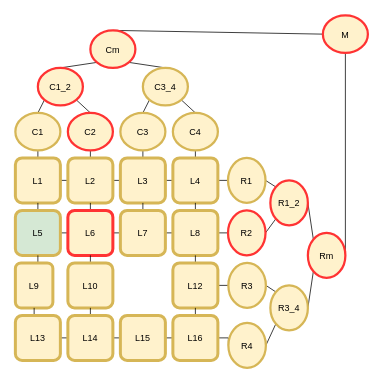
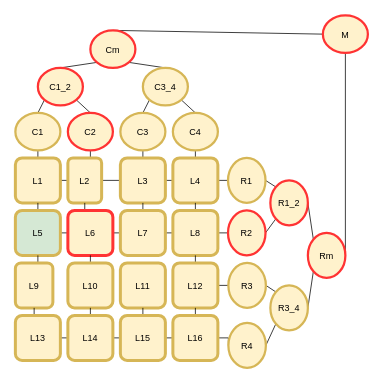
(90, 180) -> (85, 180)
none -> (143, 285)
none -> (143, 312)
